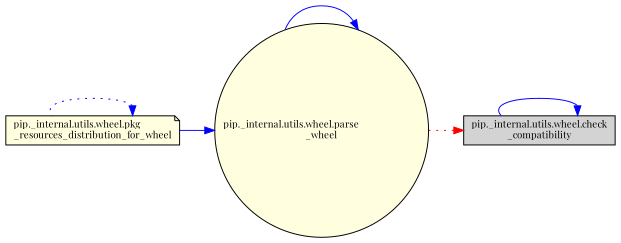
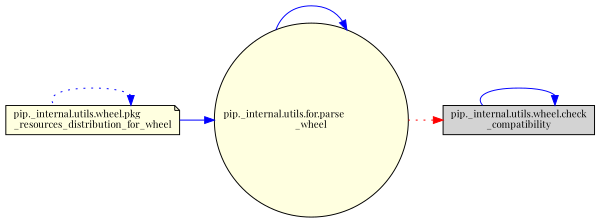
(322, 130) -> (311, 120)
